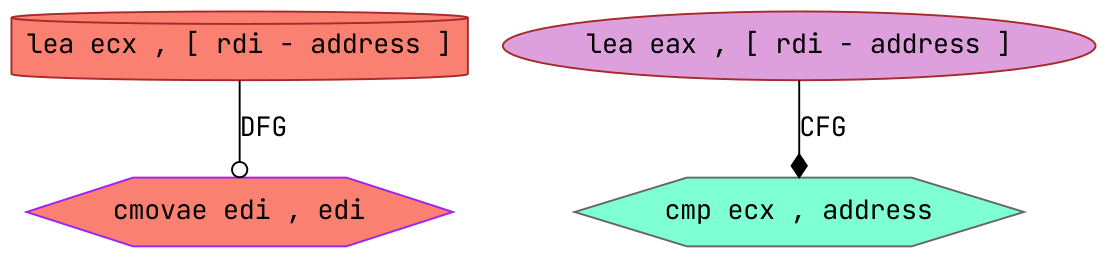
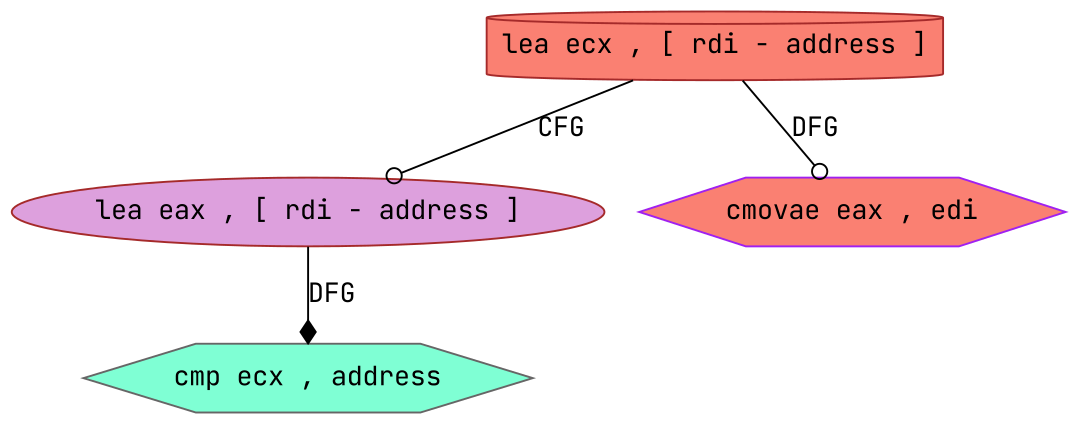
none -> (517, 127)
(823, 129) -> (332, 295)
(240, 212) -> (852, 212)
